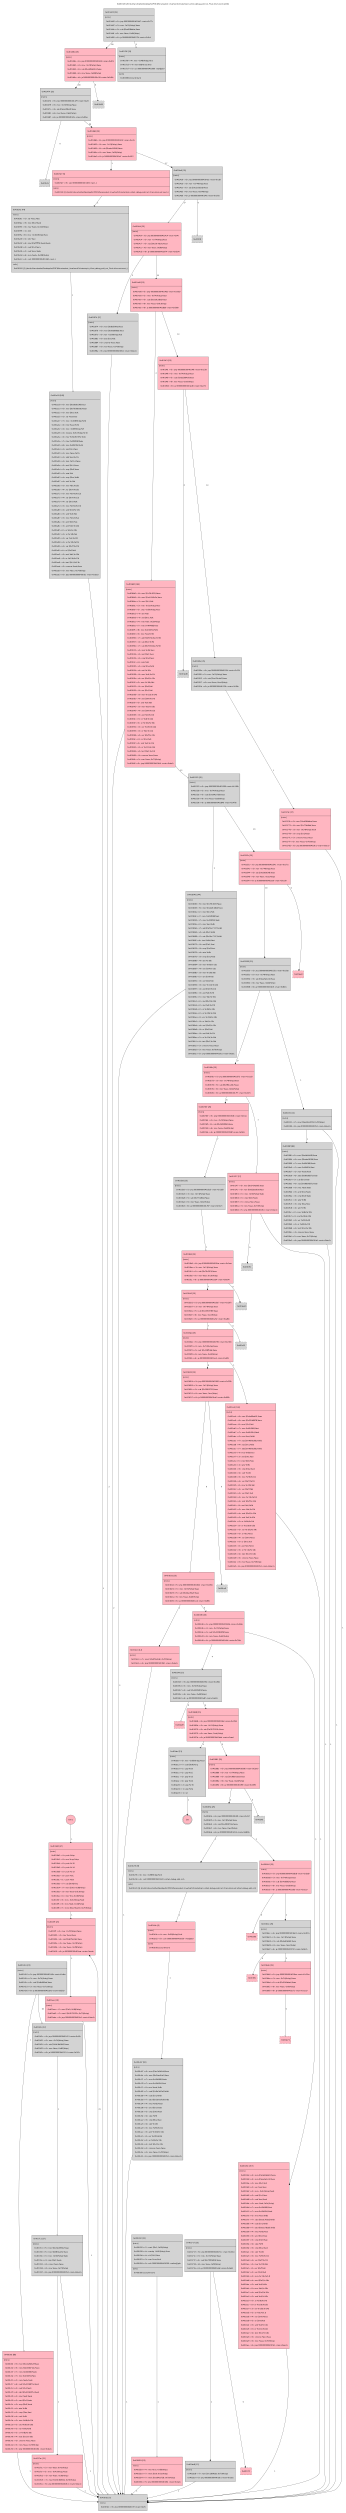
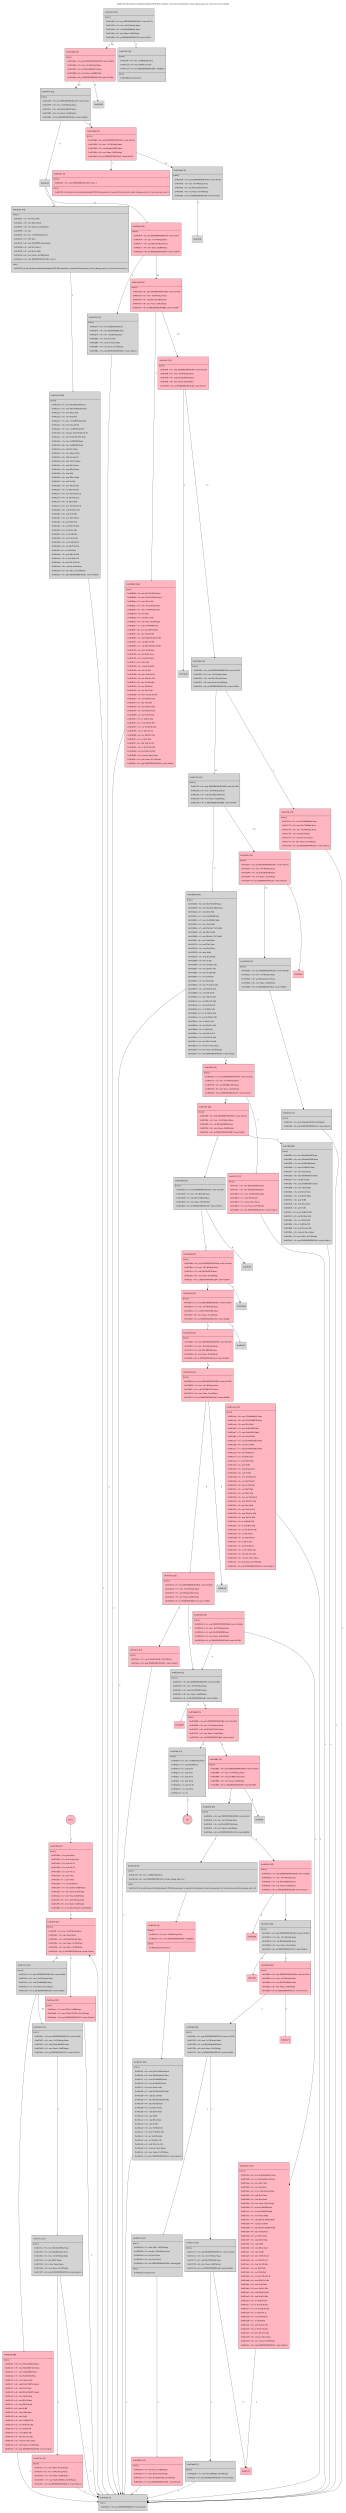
(98, 201) -> (50, 196)
(177, 211) -> (95, 204)
(181, 772) -> (215, 732)
(248, 1027) -> (225, 1060)
(307, 1136) -> (265, 1138)
(250, 1238) -> (222, 1238)
(240, 1382) -> none
(203, 1608) -> (189, 1637)
none -> (56, 1958)
none -> (210, 2040)
(266, 2472) -> (251, 2408)
